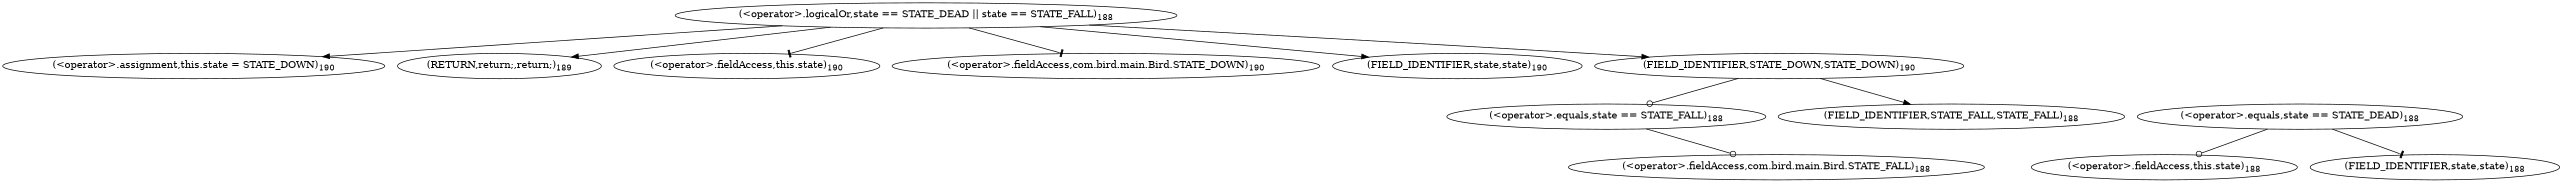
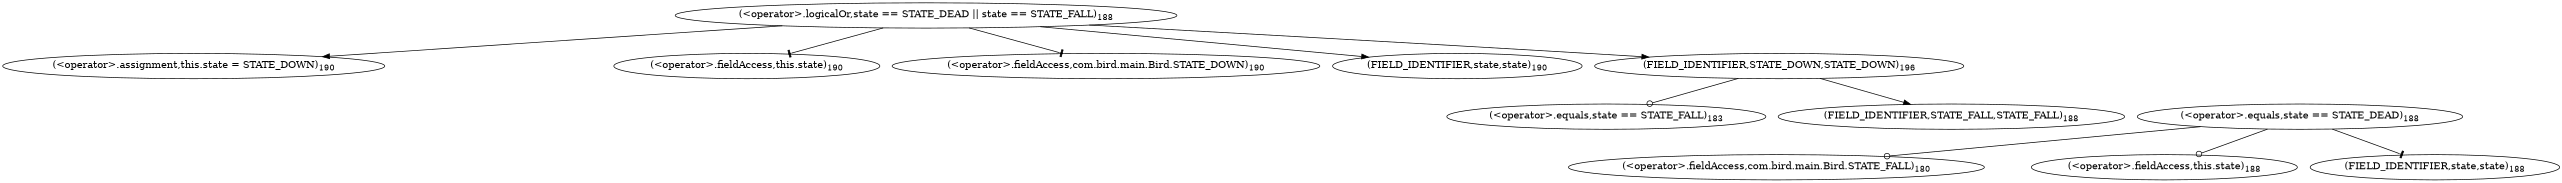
(1907, 65) -> (1907, 65)
(499, 66) -> none
(1715, 116) -> (1715, 116)
(1688, 141) -> (2045, 141)
(1923, 166) -> (1923, 166)
